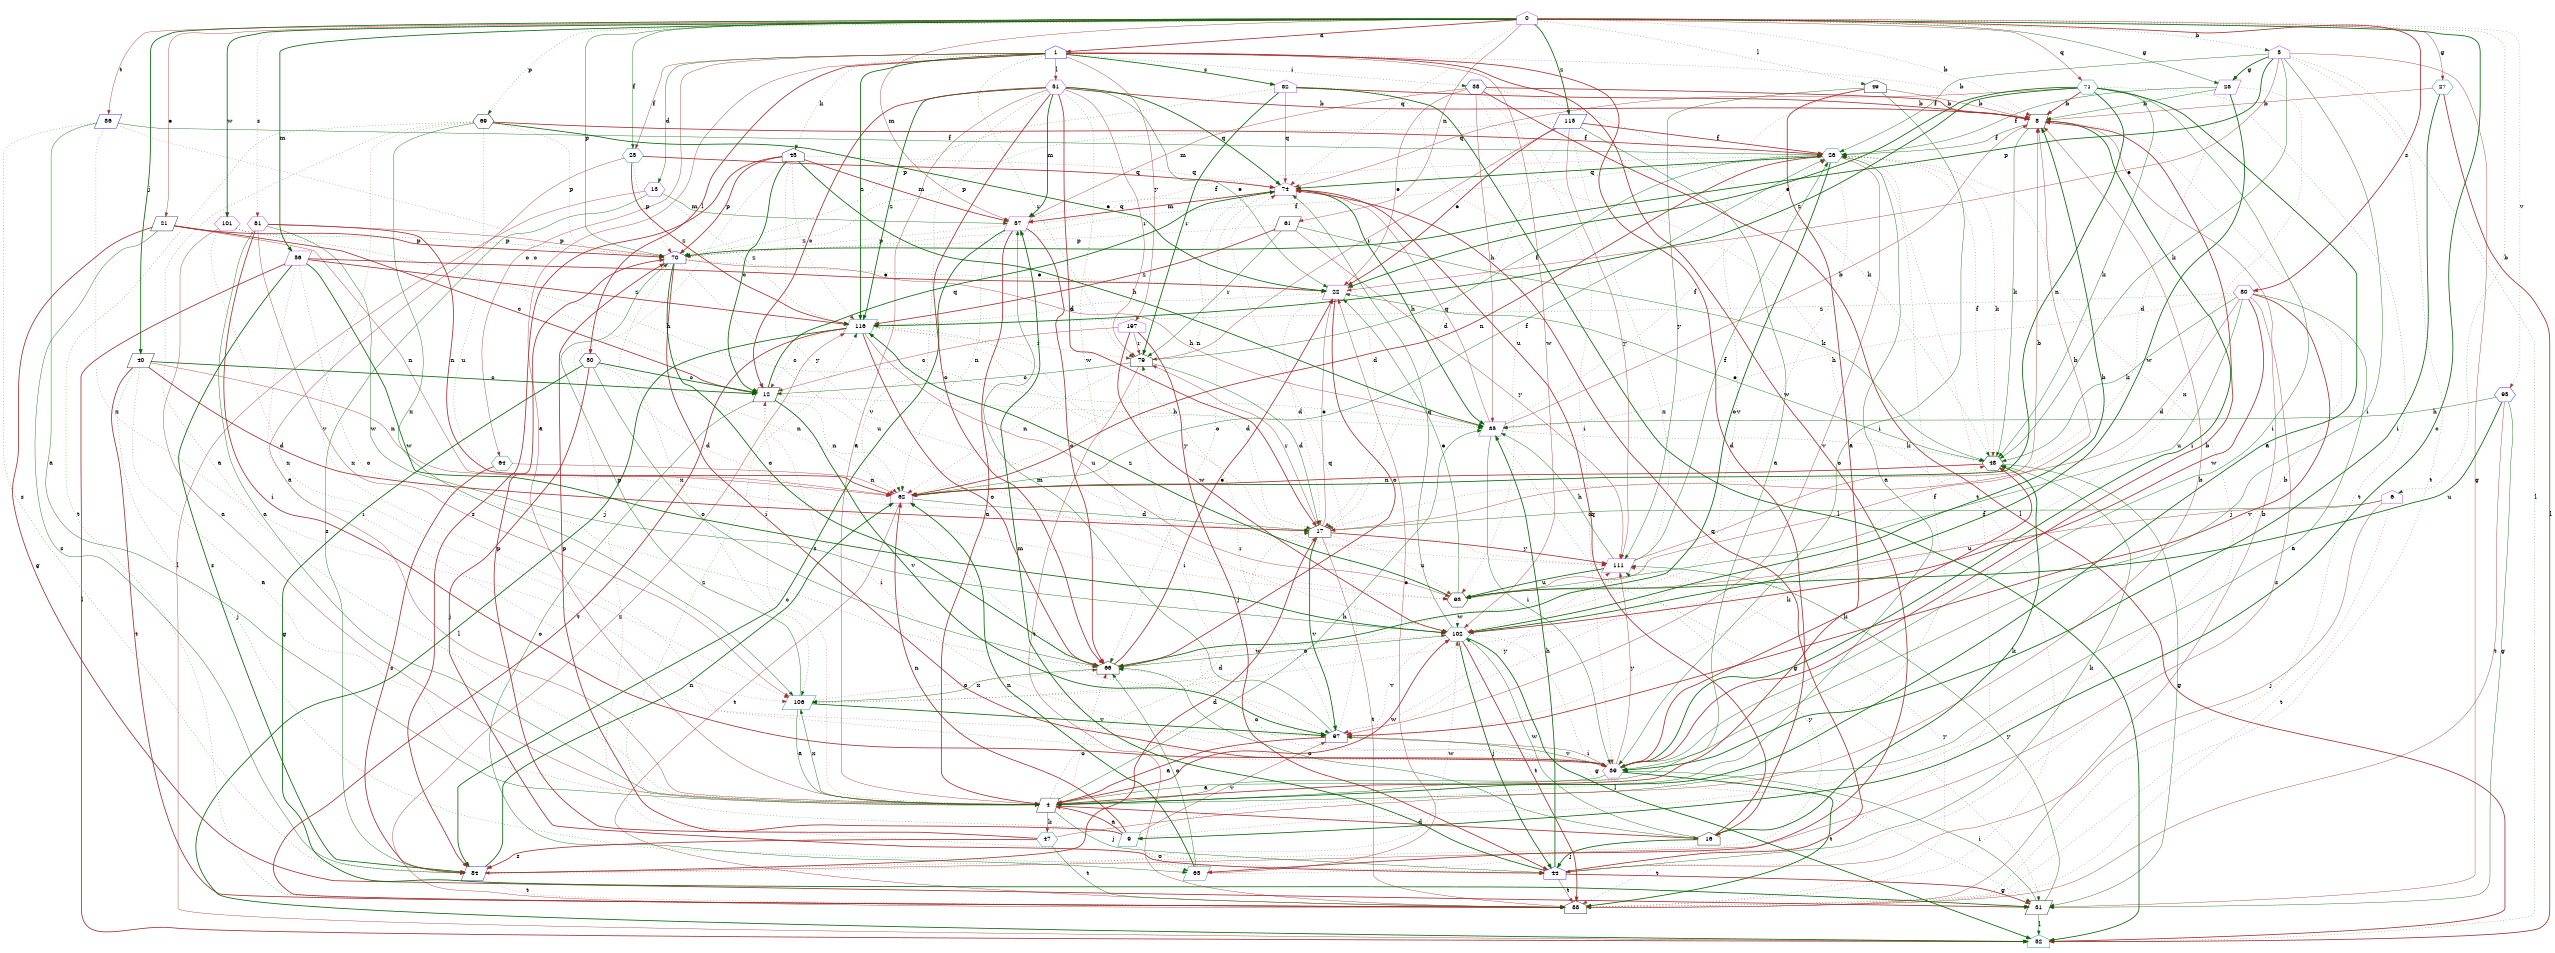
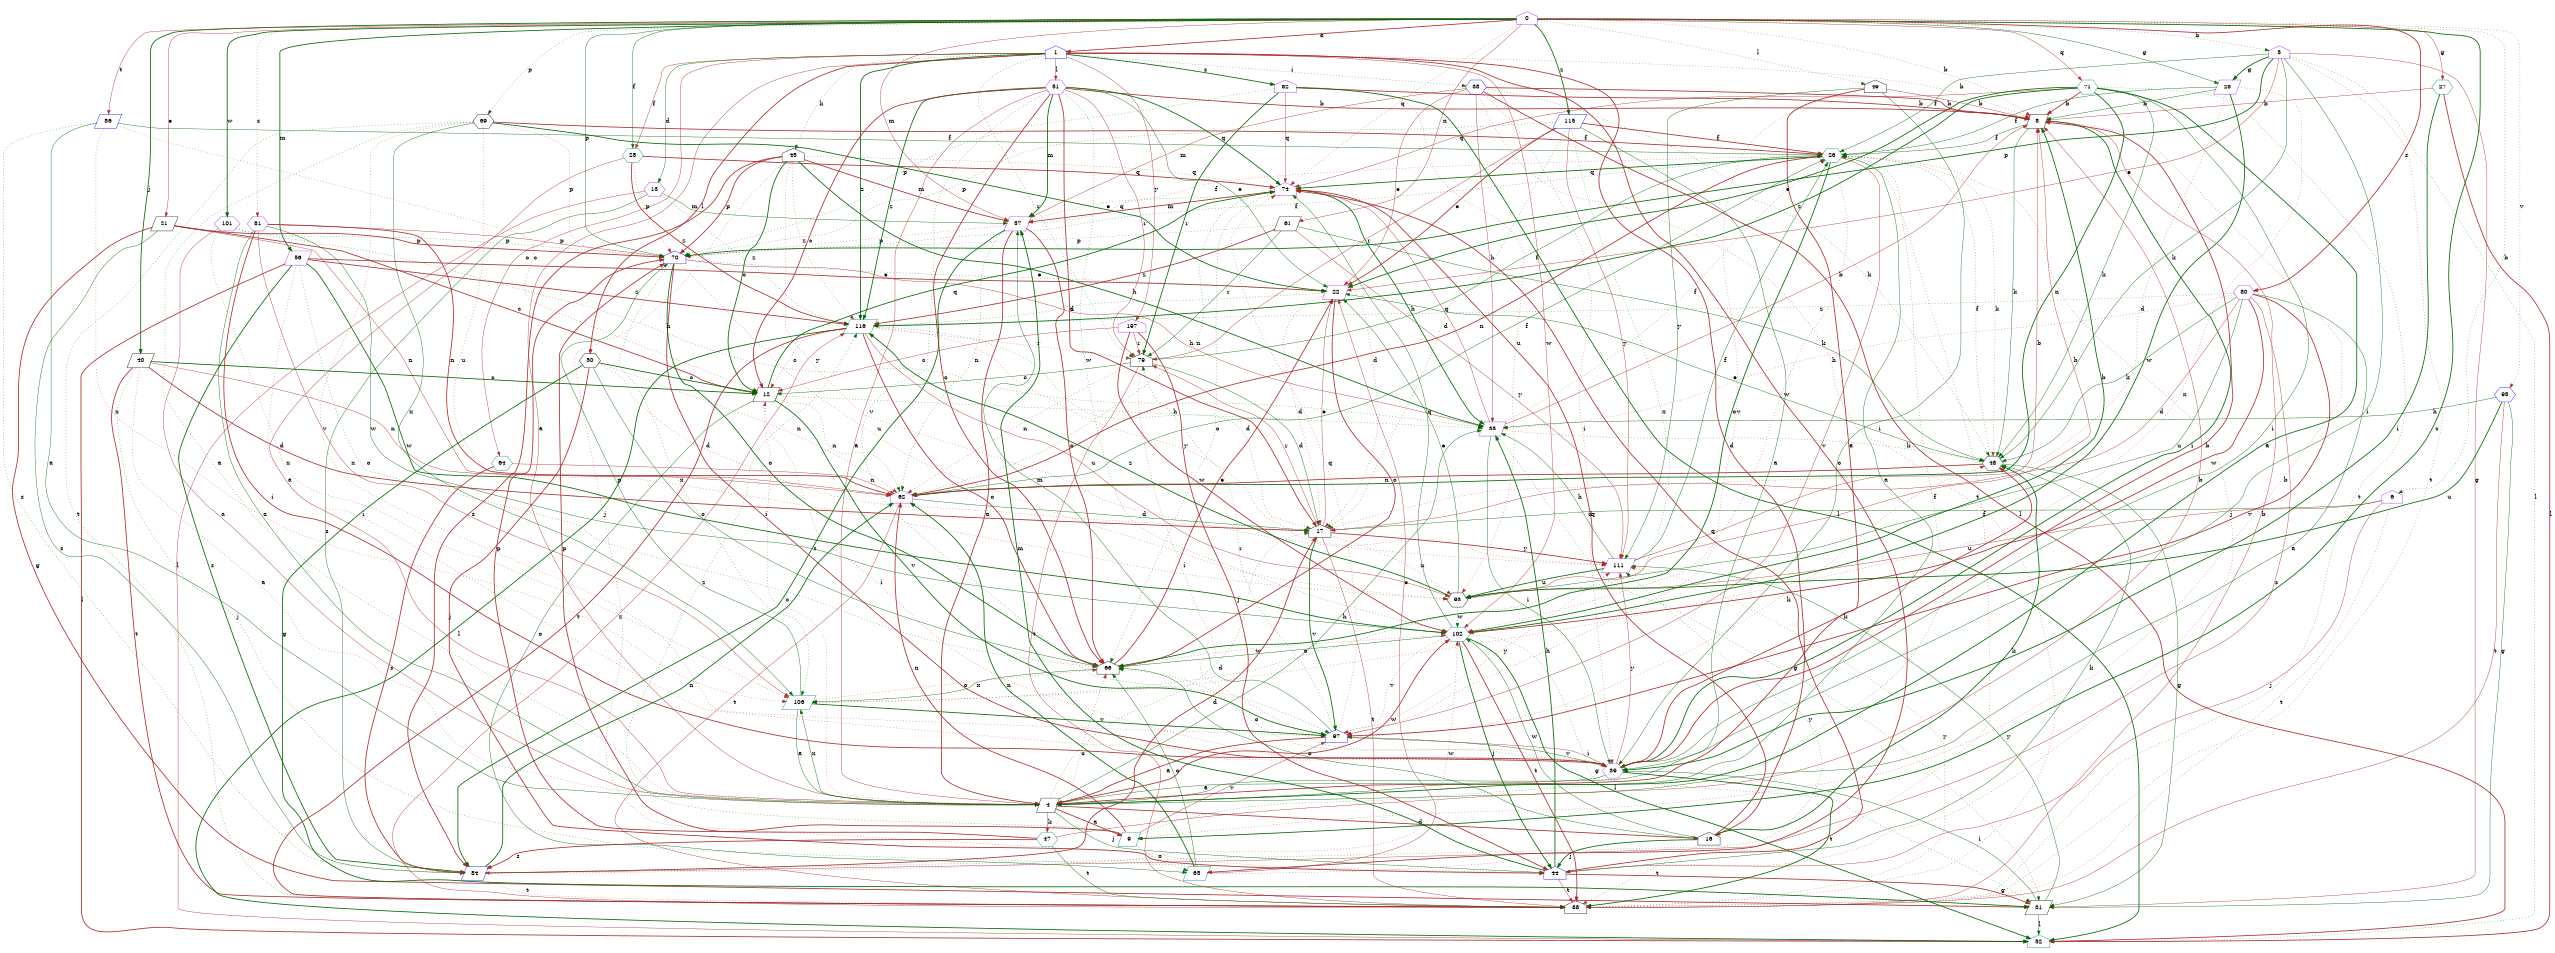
(1096, 817) -> (1085, 821)
